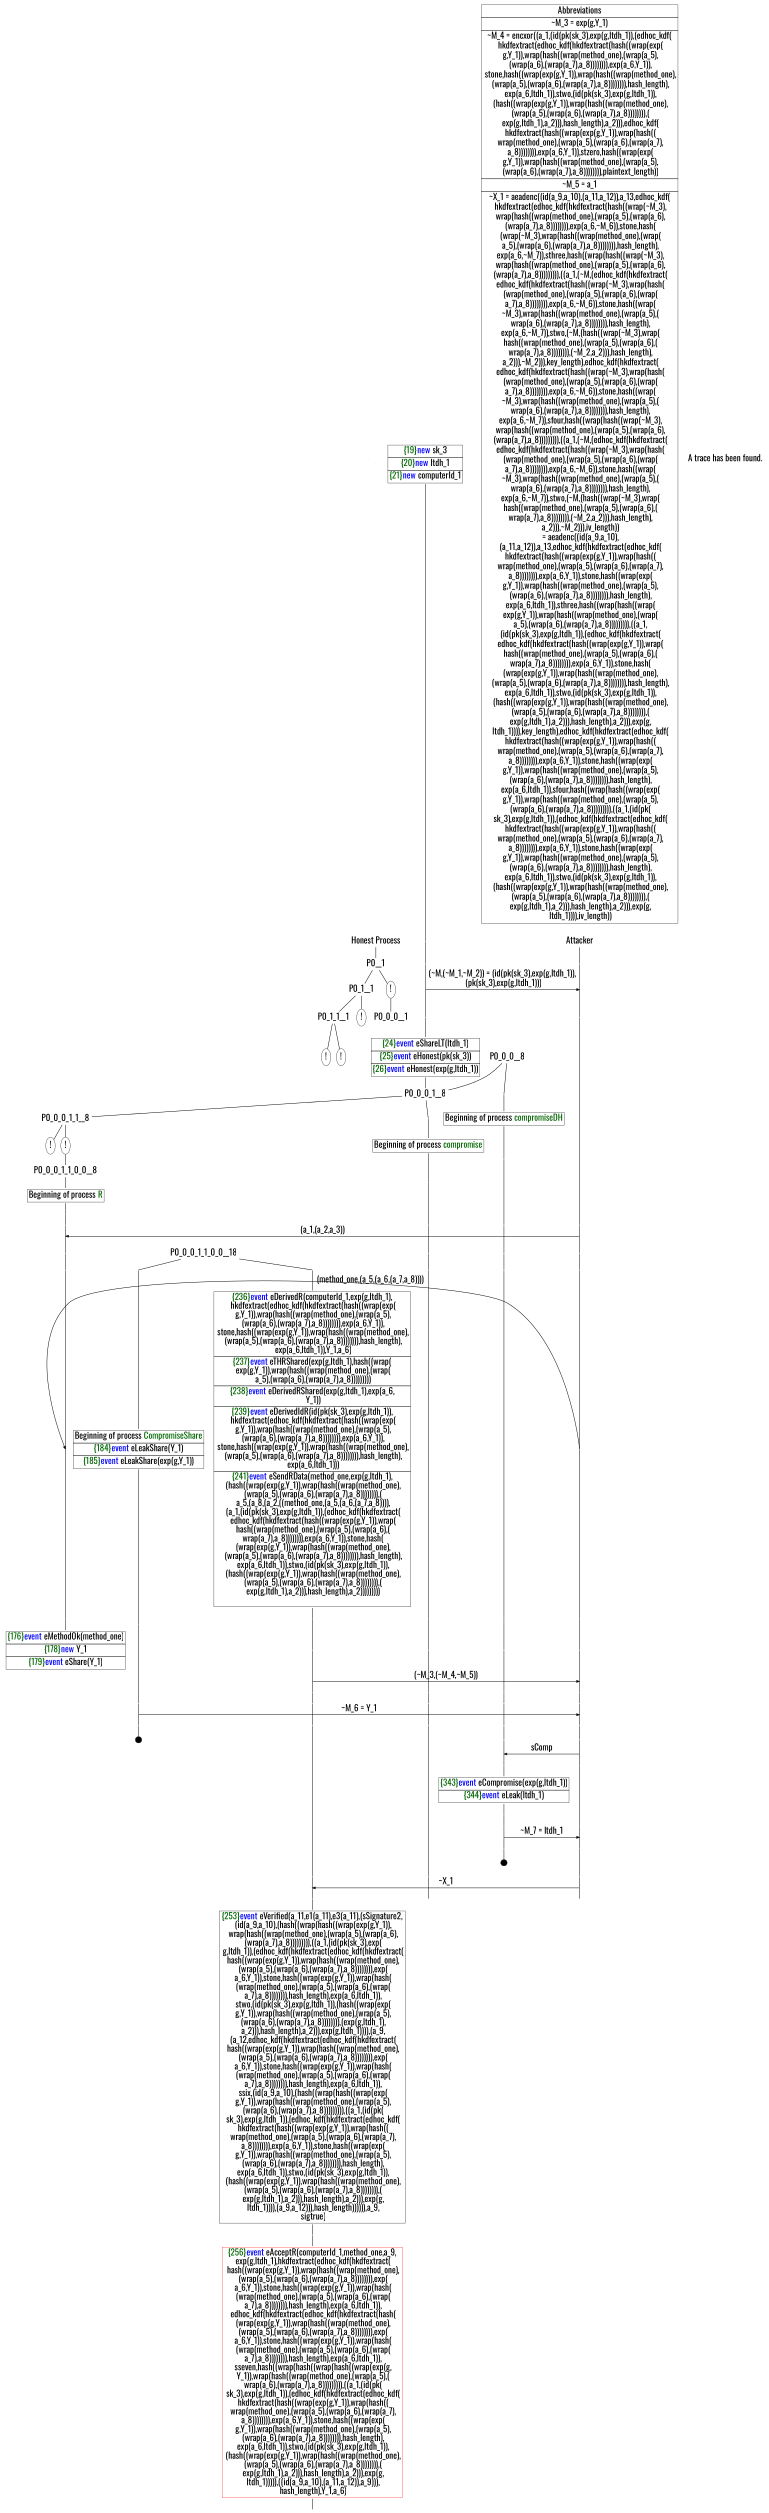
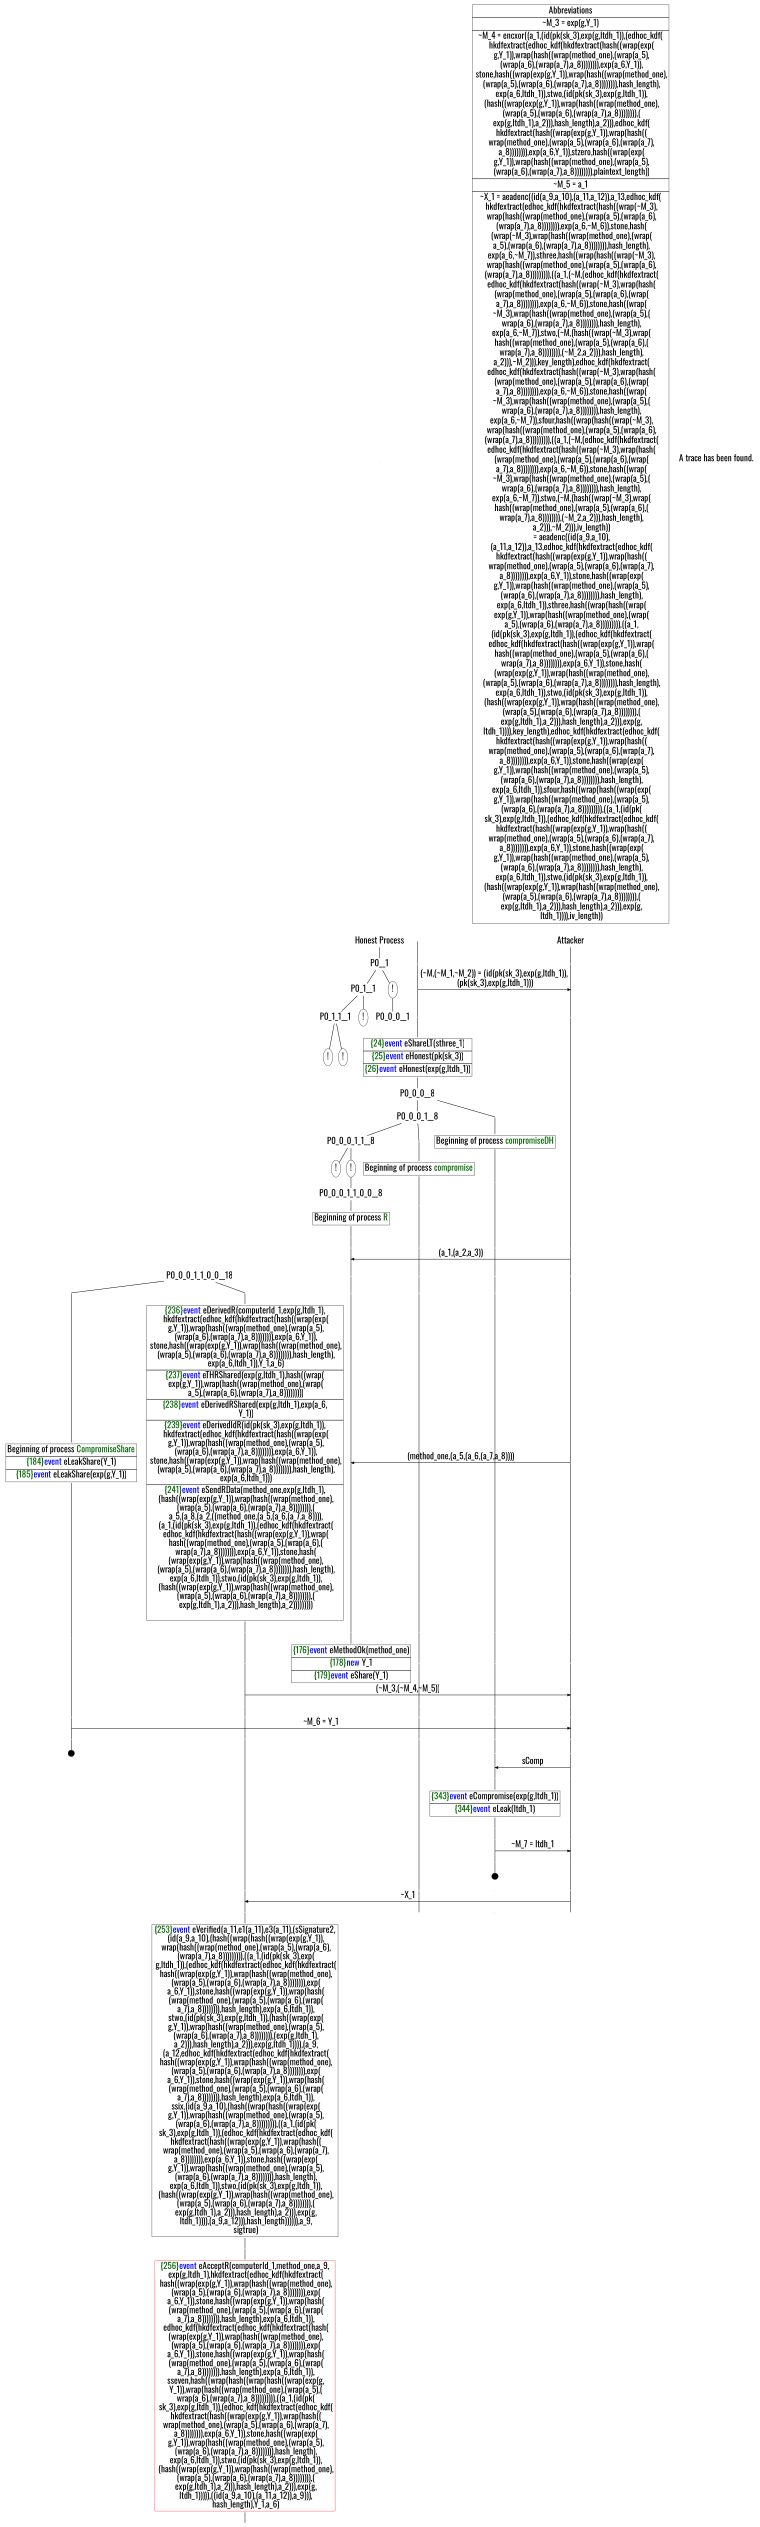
(425, 464) -> none
(441, 1044) -> (434, 1044)
(425, 1083) -> (418, 1083)
